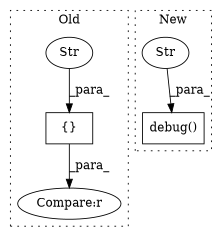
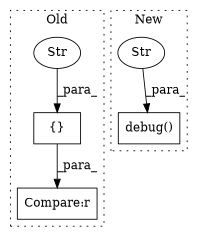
(69, 204) -> (57, 204)
